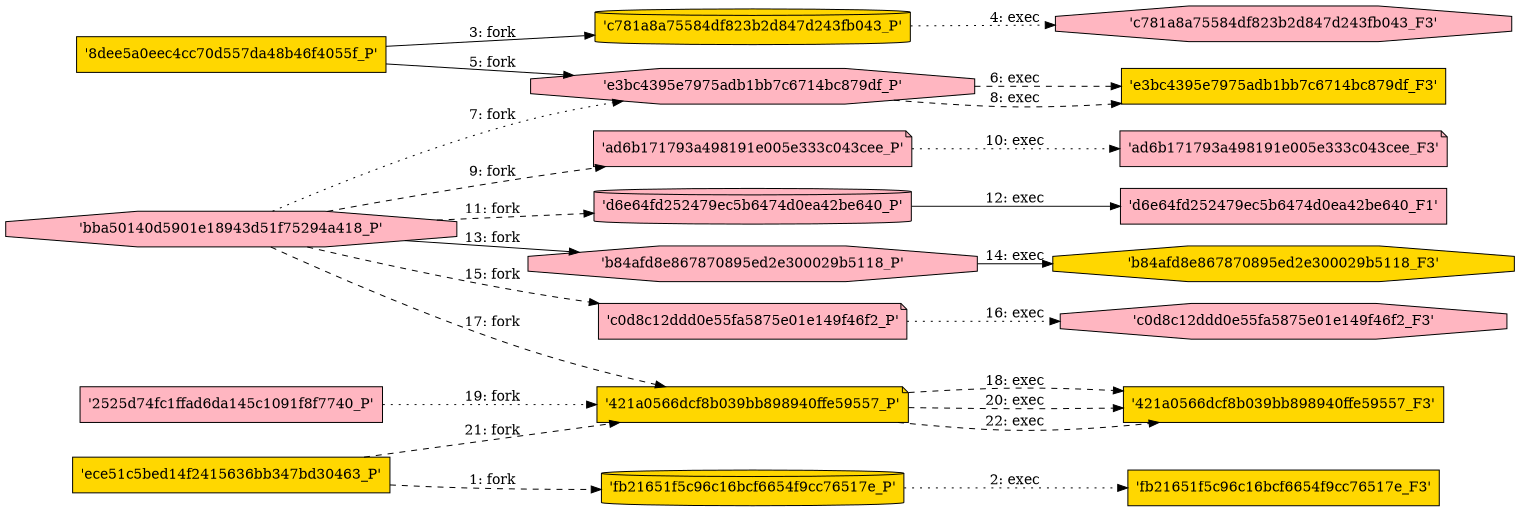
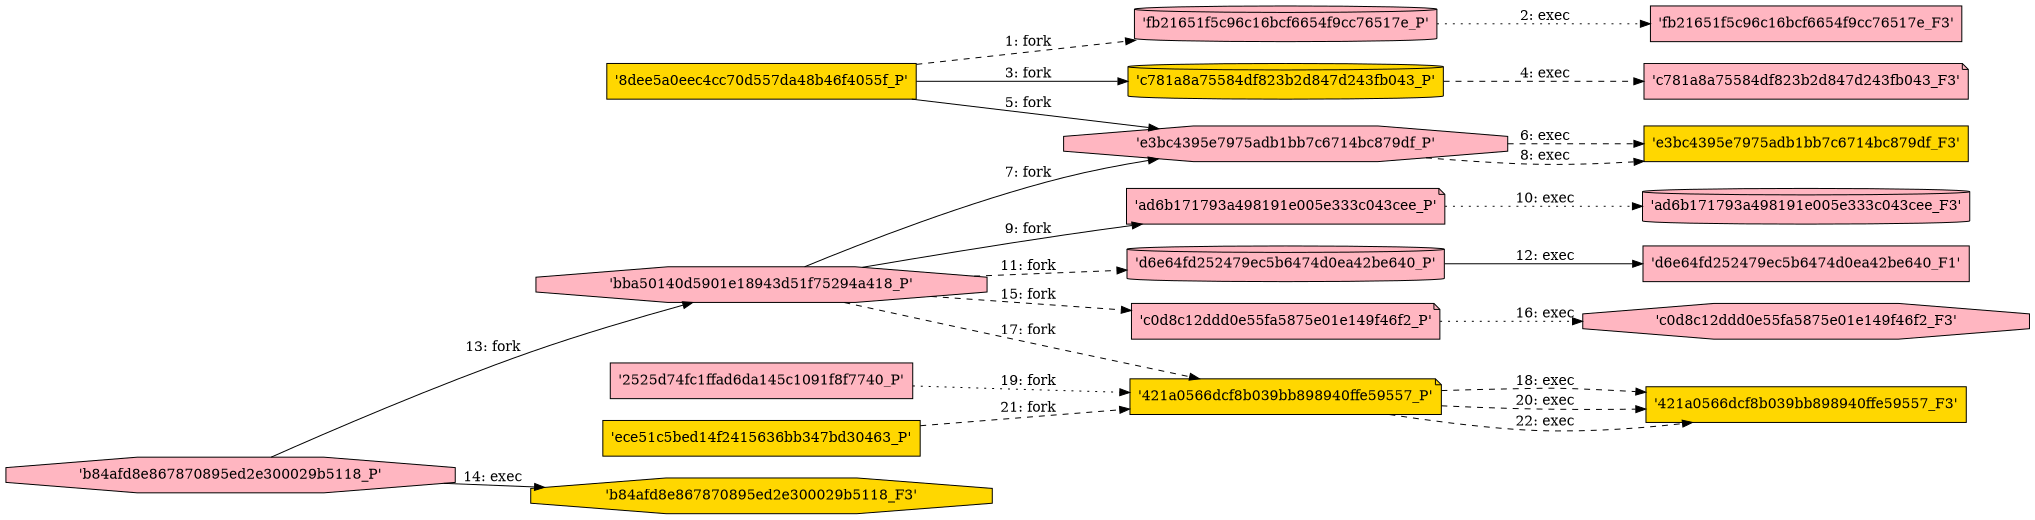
(1284, 24) -> (1806, 81)
(978, 26) -> (1539, 81)
(440, 147) -> (974, 204)
(1284, 149) -> (1806, 206)
(461, 188) -> (997, 245)
(487, 246) -> (474, 373)
(753, 488) -> (1286, 24)
(1284, 488) -> (1806, 24)
(490, 489) -> (1021, 53)
